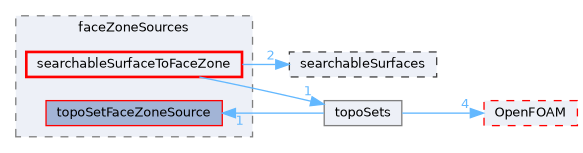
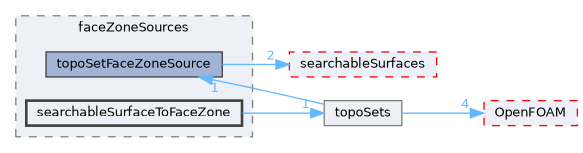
(134, 64) -> (134, 113)
(261, 64) -> (244, 64)
(363, 64) -> (363, 64)
(134, 113) -> (134, 64)
